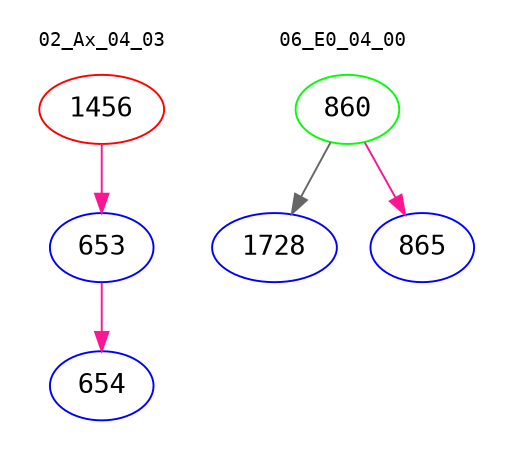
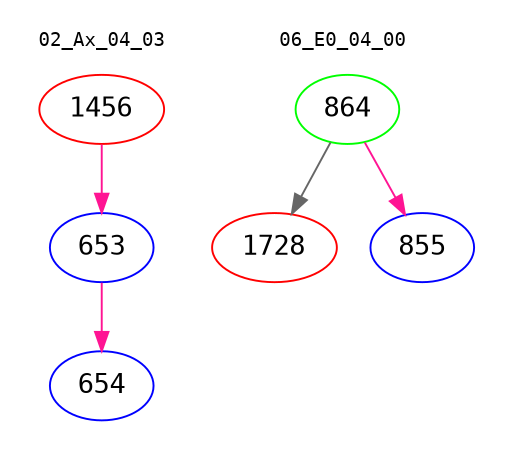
(347, 109) -> (347, 109)
(274, 248) -> (274, 248)
(422, 248) -> (422, 248)
